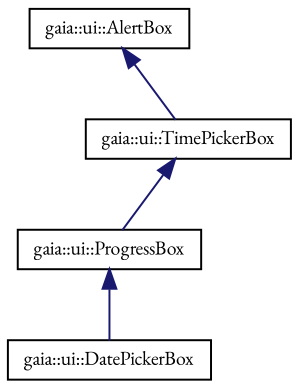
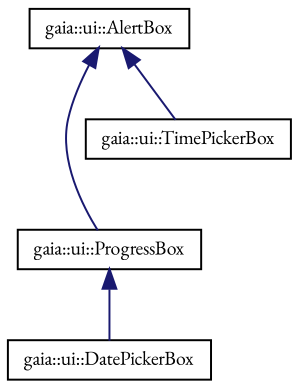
(143, 203) -> (67, 149)
